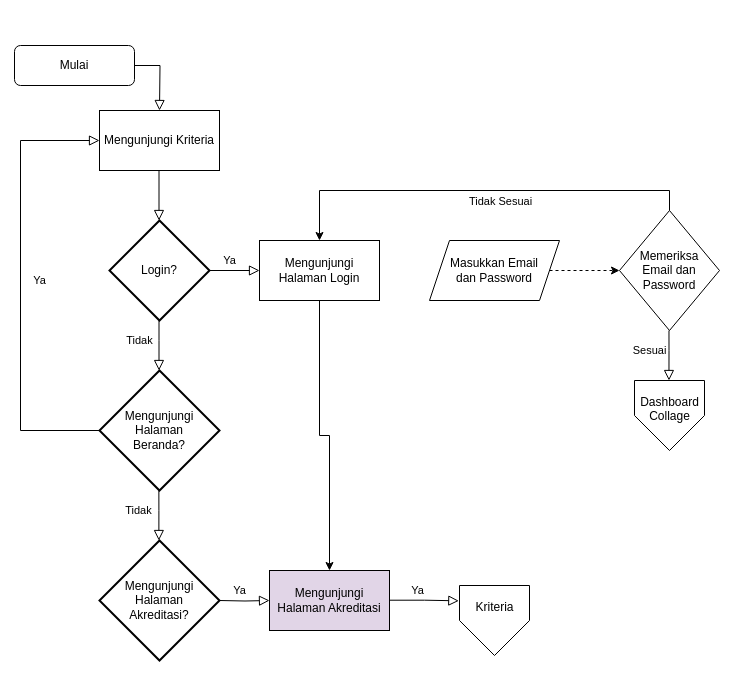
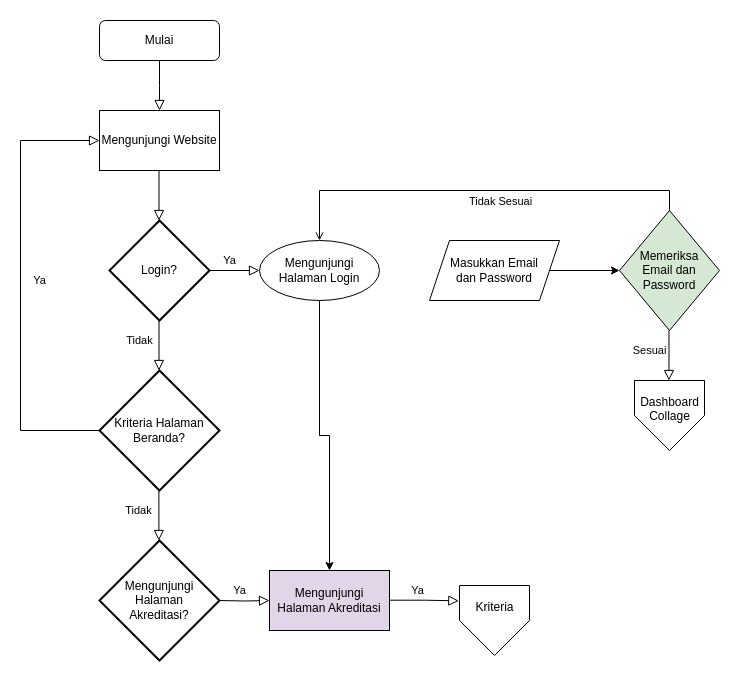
(75, 66) -> (160, 41)
(160, 141) -> (160, 141)
(320, 232) -> (320, 233)
(320, 271) -> (320, 271)
(580, 271) -> (580, 271)
(670, 271) -> (670, 271)
(160, 431) -> (160, 431)
